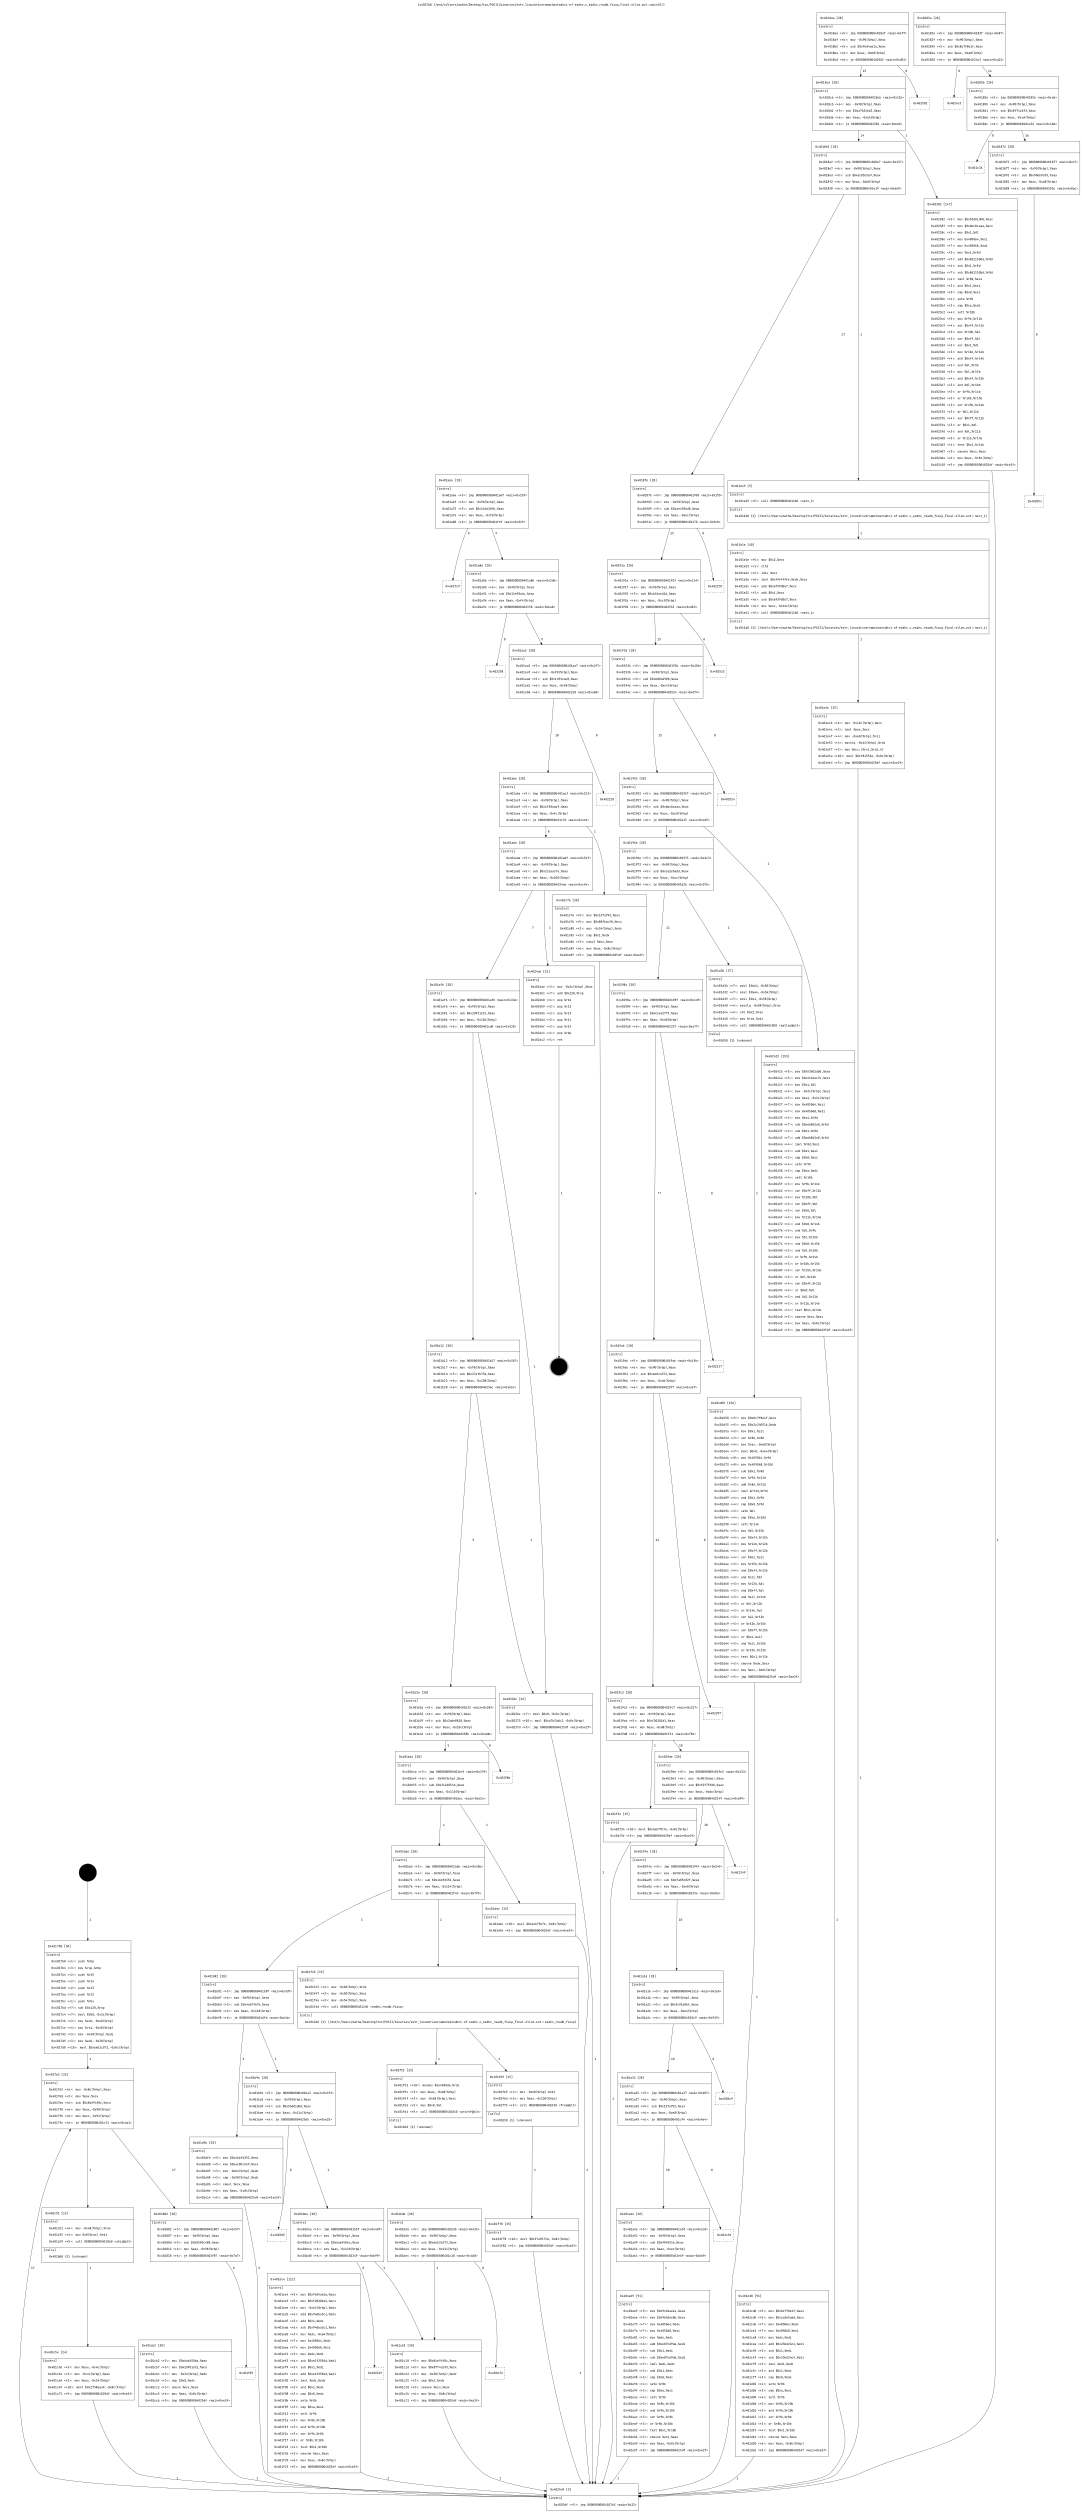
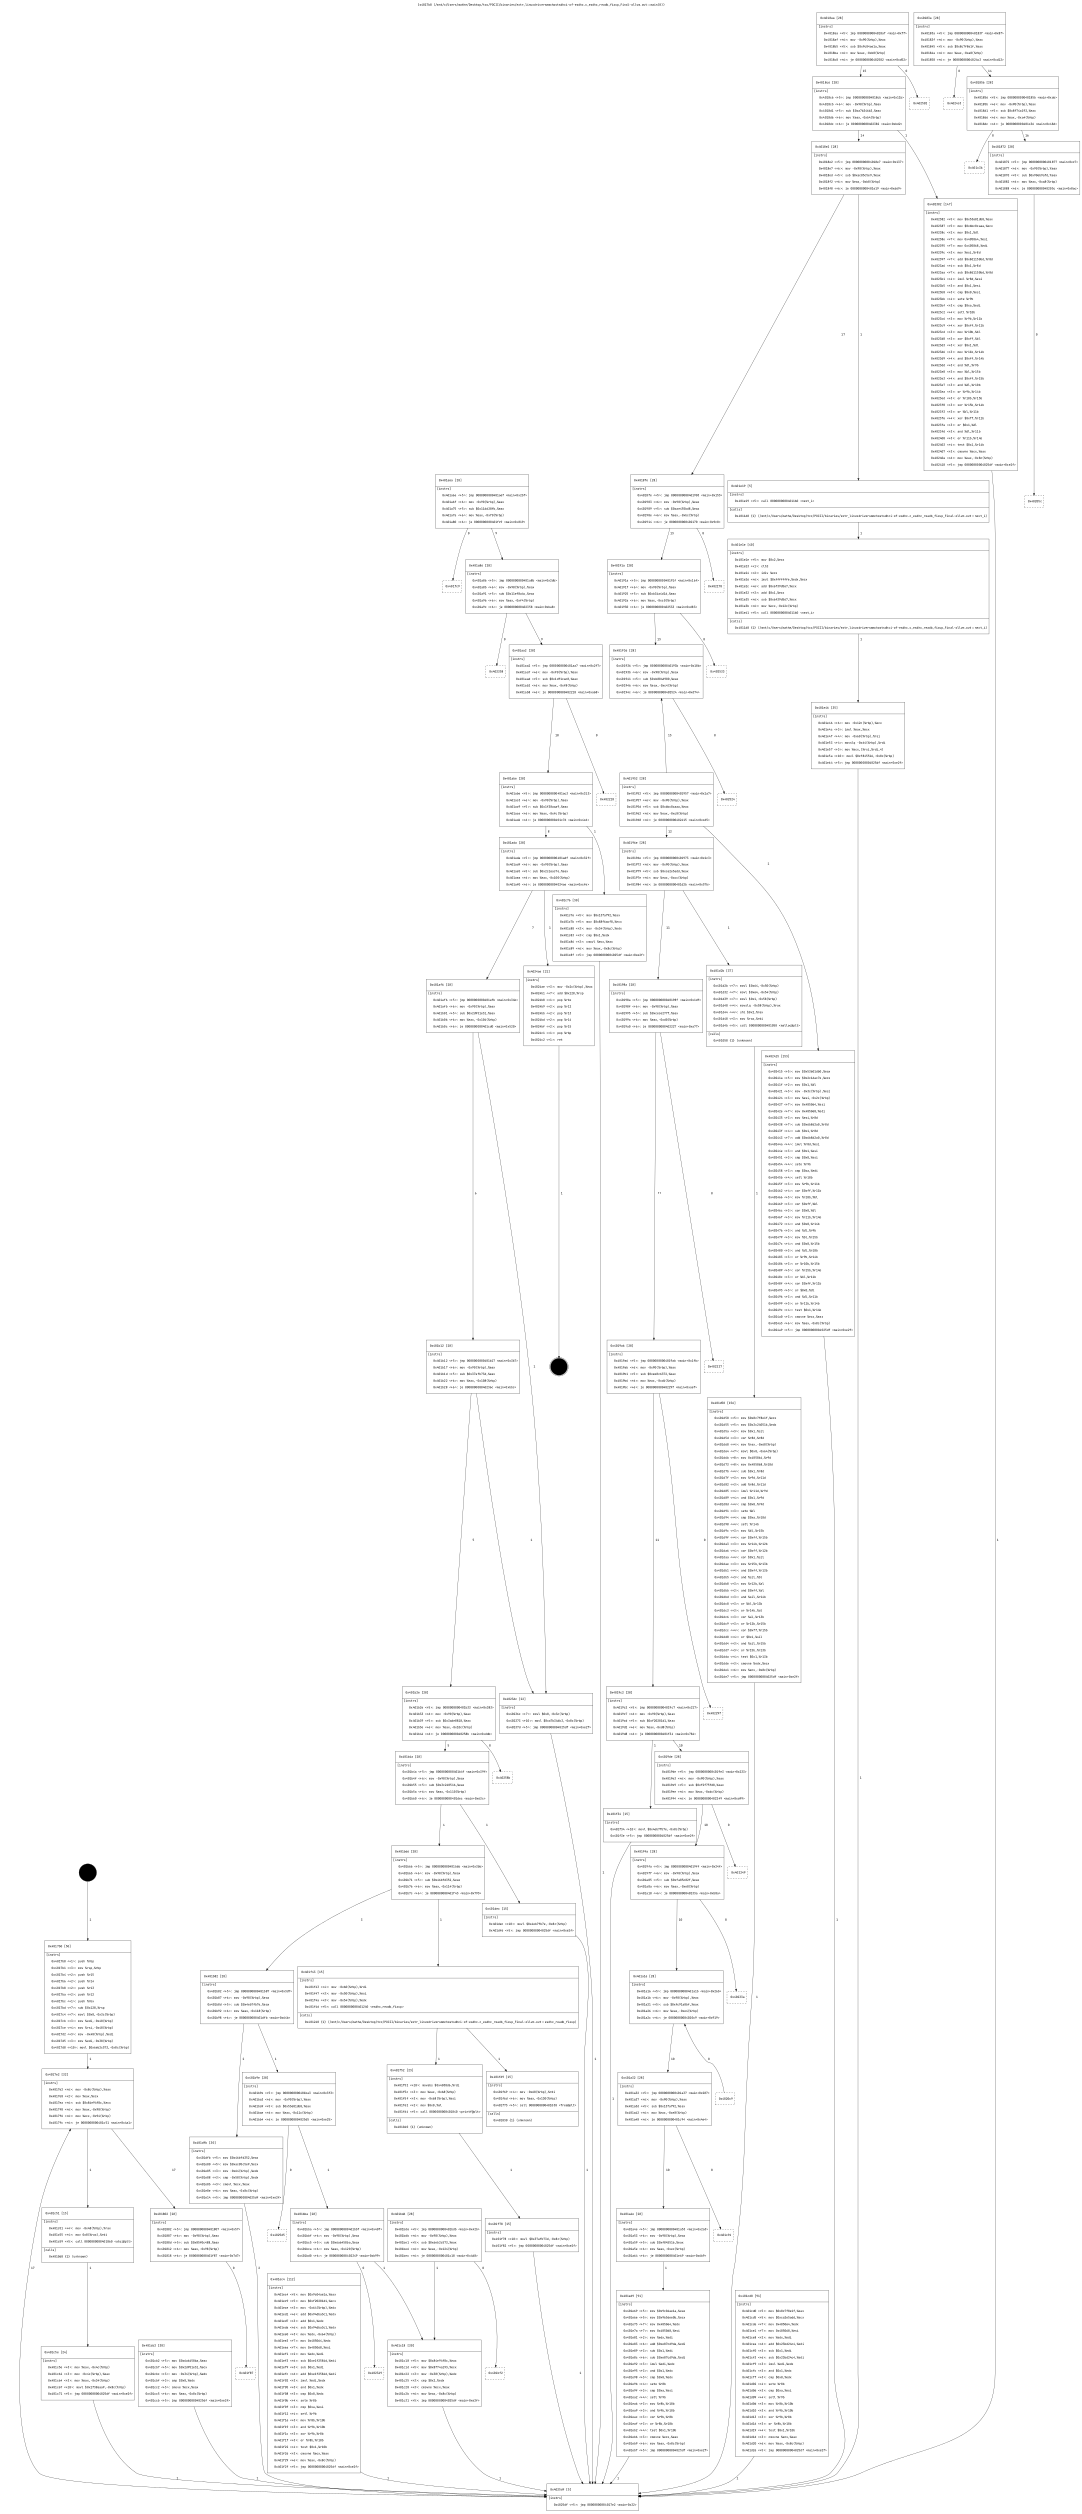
(654, 735) -> (665, 737)
none -> (737, 1997)
(709, 2057) -> (706, 2060)
(532, 2171) -> (489, 2175)
